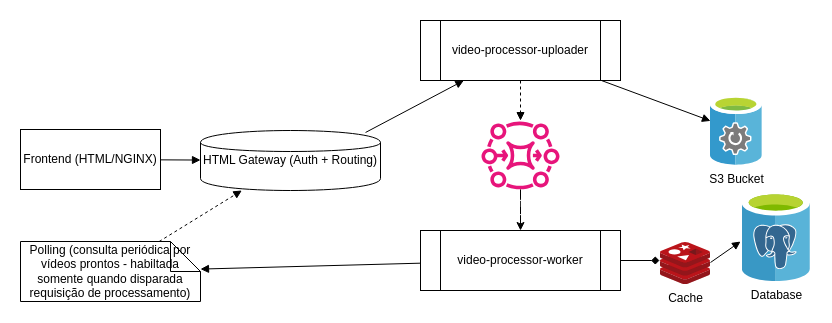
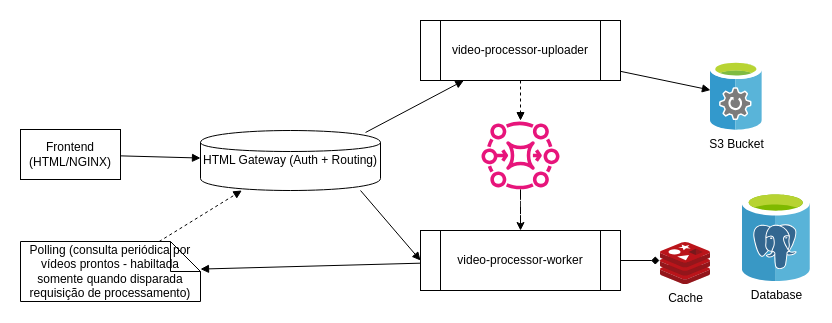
(736, 131) -> (736, 96)
(91, 160) -> (71, 155)
none -> (388, 222)
(722, 254) -> none
